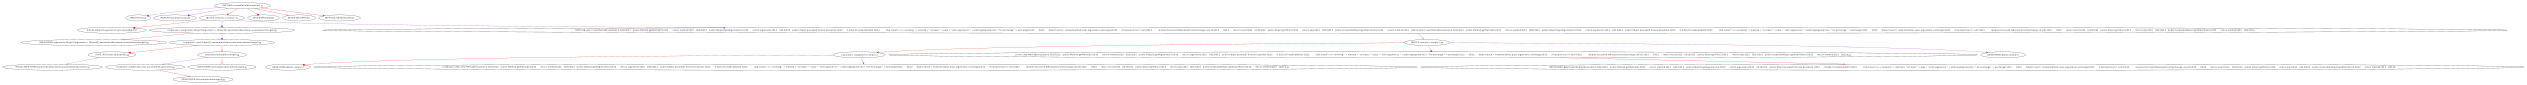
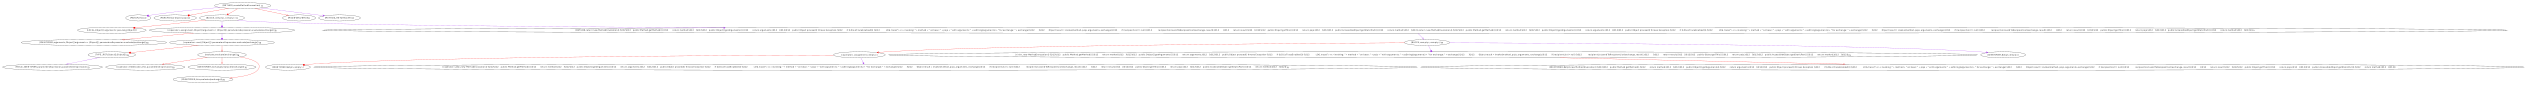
(209, 12) -> (209, 12)
(292, 12) -> (292, 12)
(264, 18) -> none
(186, 61) -> (186, 61)
(174, 73) -> (257, 70)
